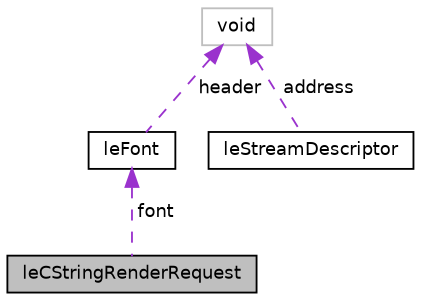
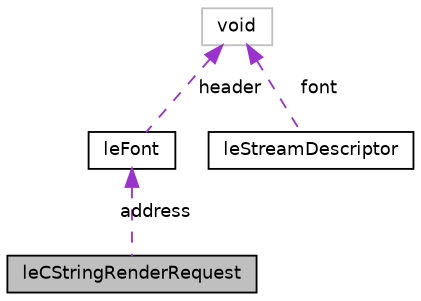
(317, 89) -> (317, 89)
(153, 212) -> (153, 212)
